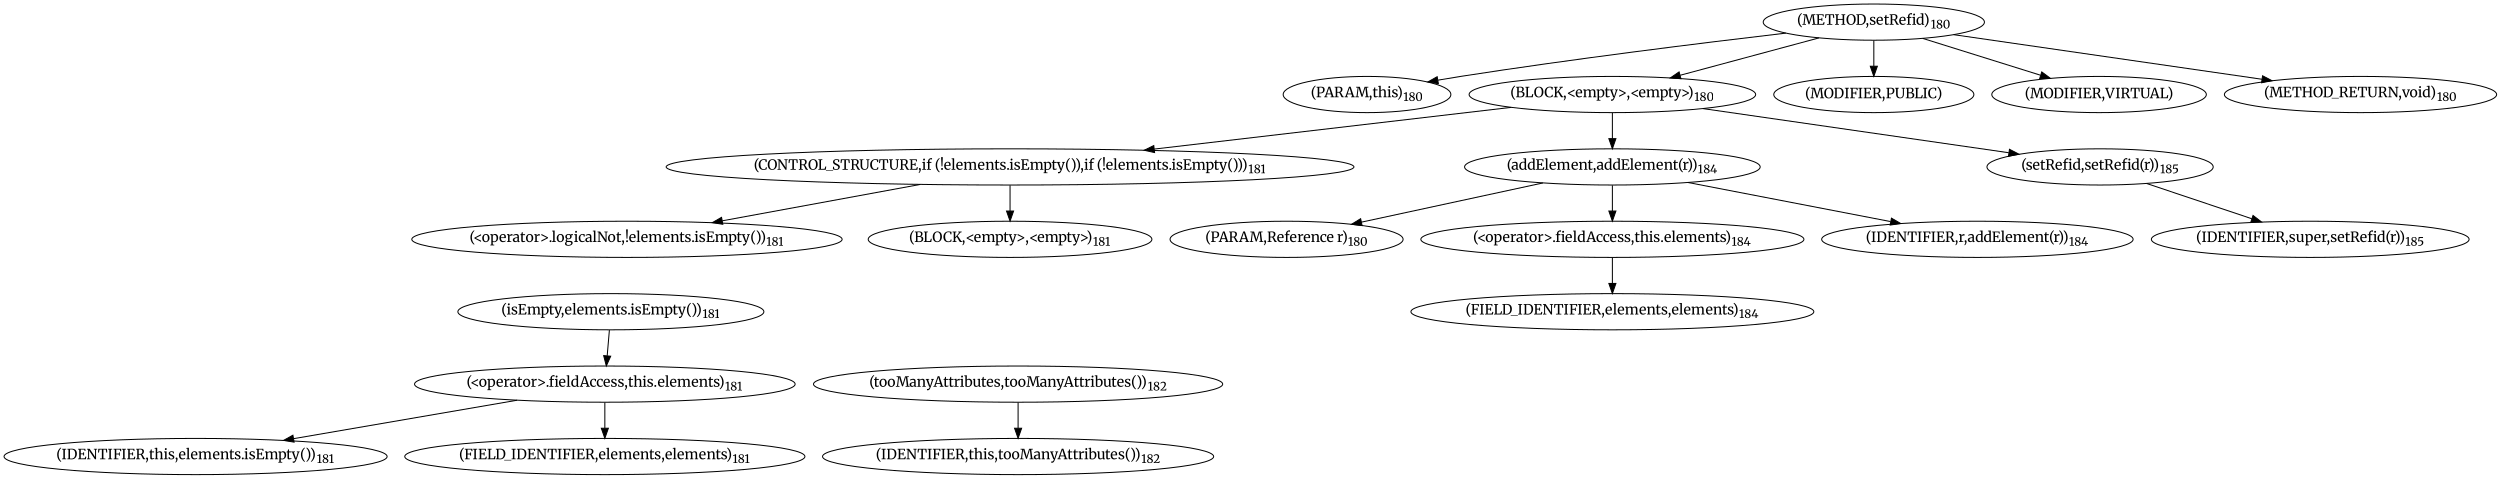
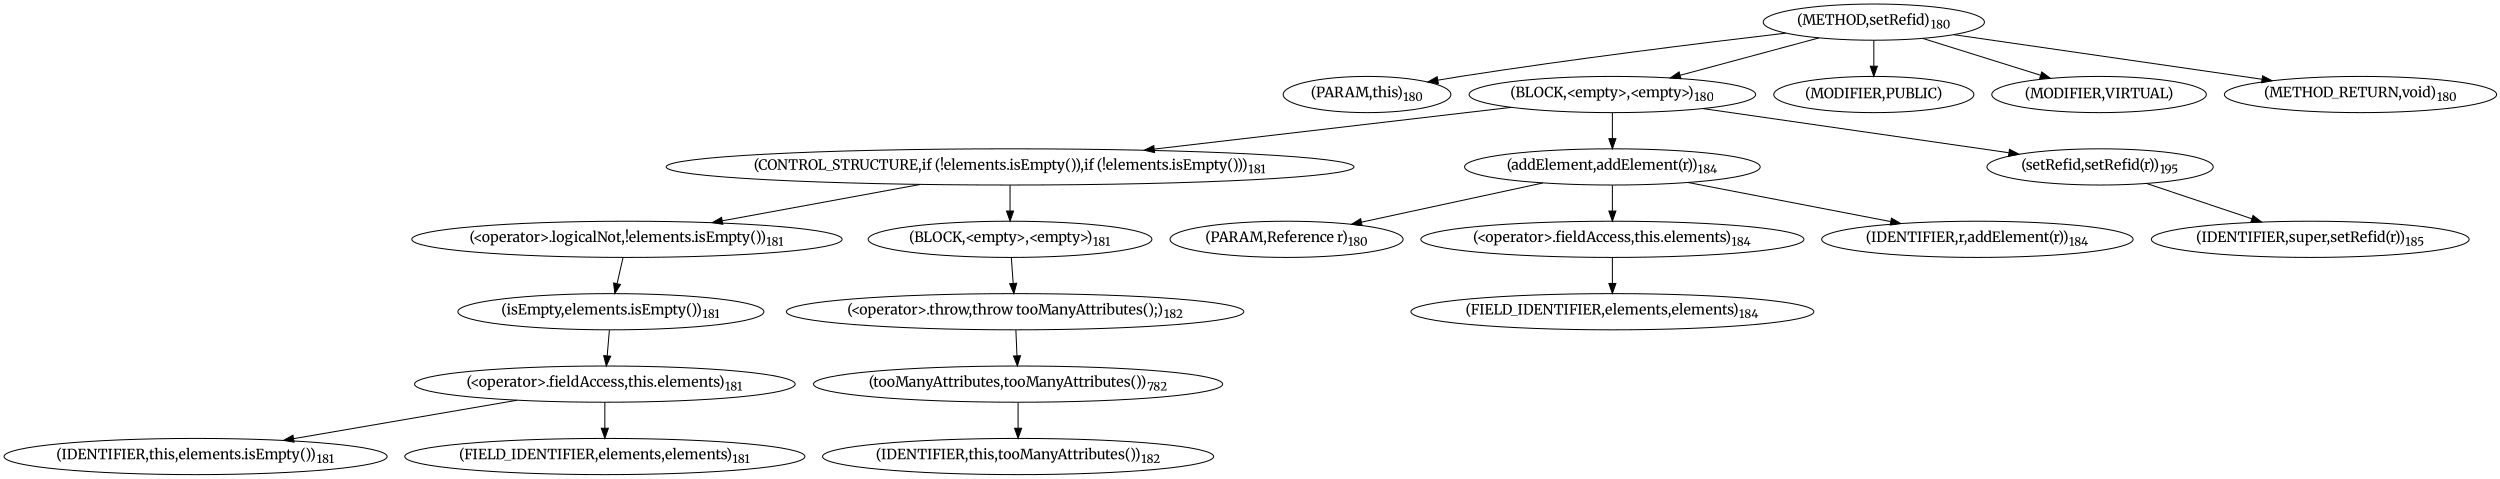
(2169, 165) -> (2169, 165)
none -> (620, 271)
none -> (1015, 312)
(1157, 383) -> (1157, 383)
